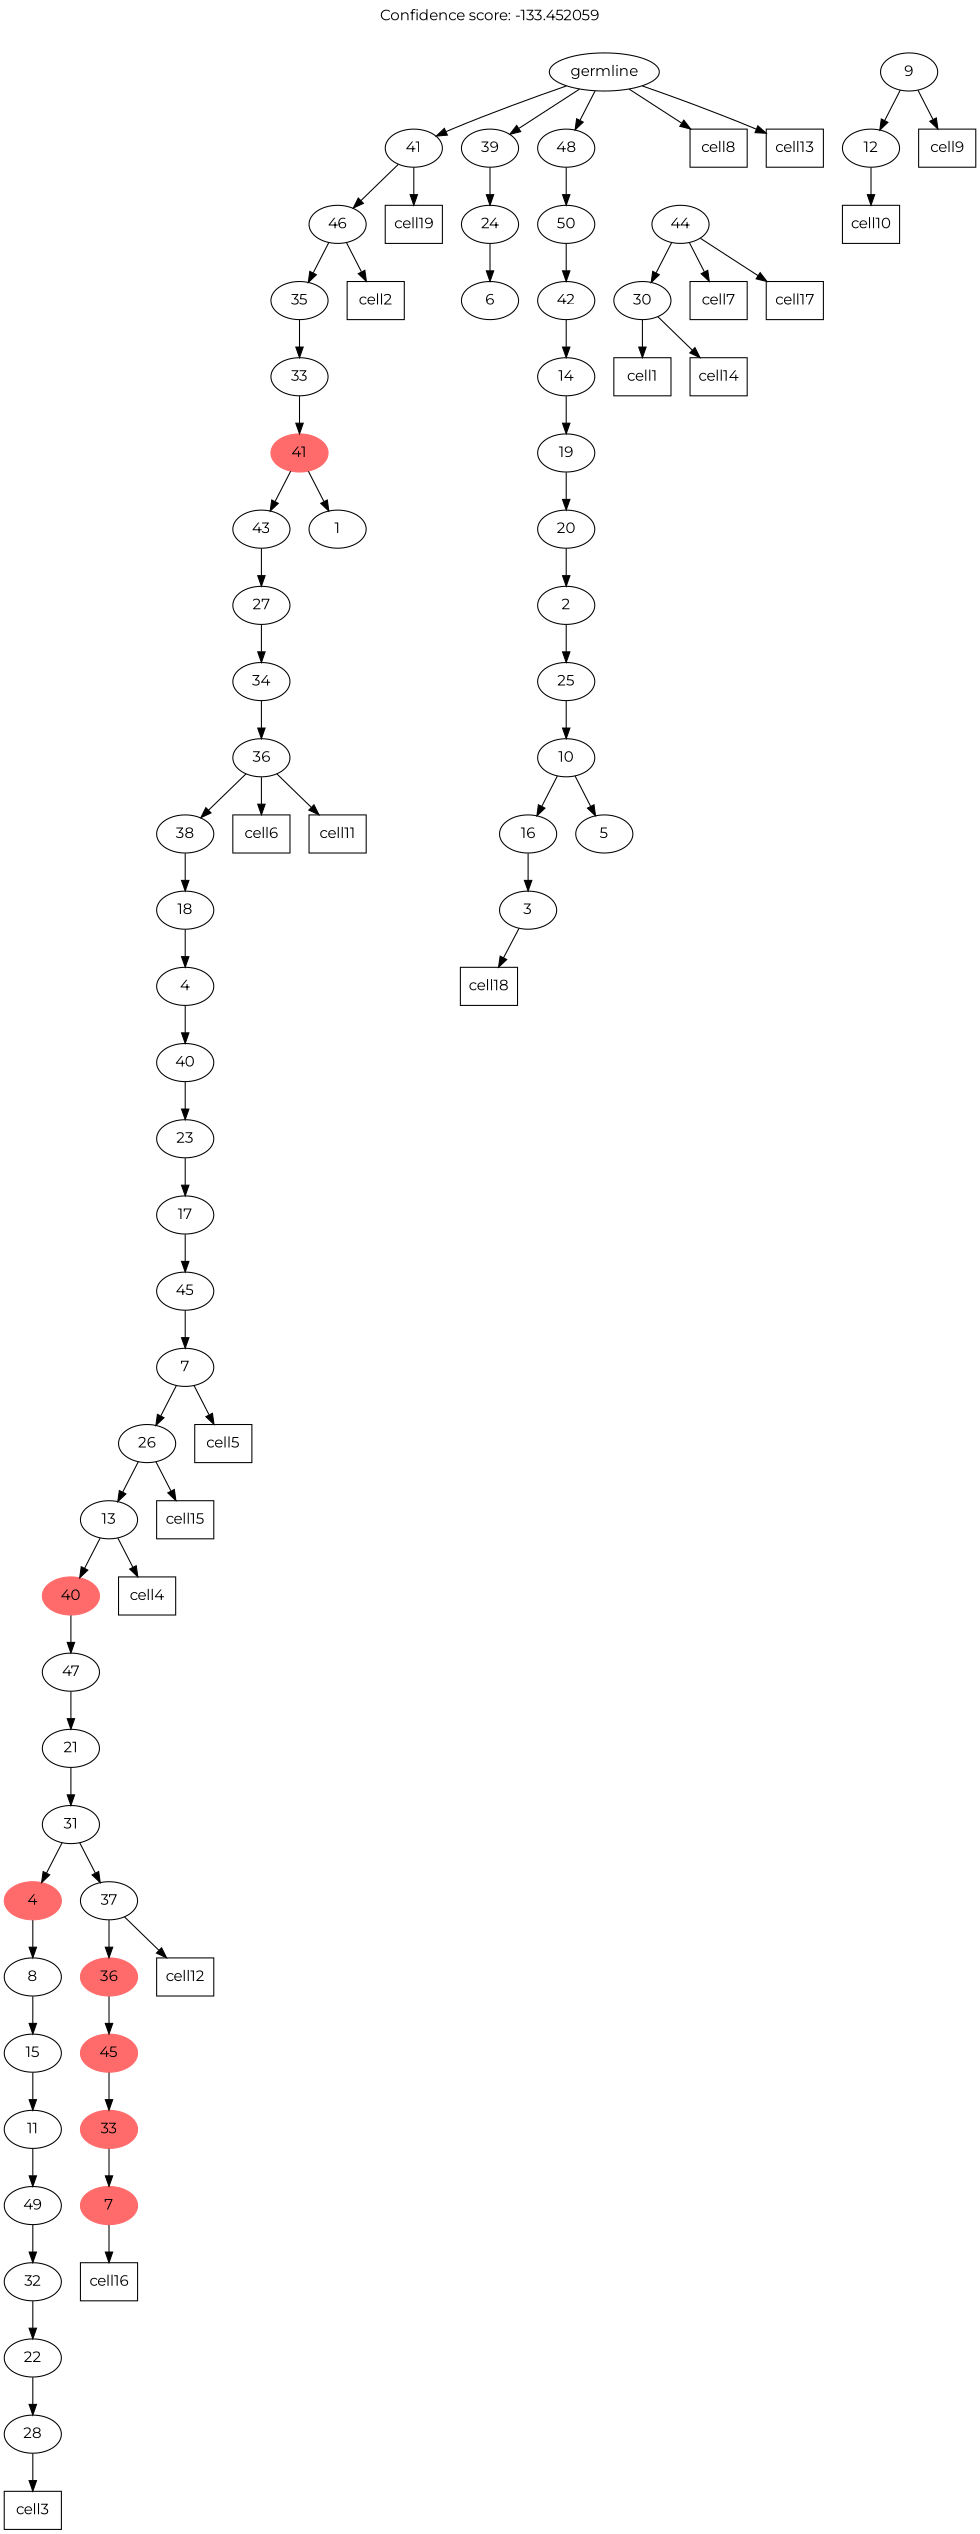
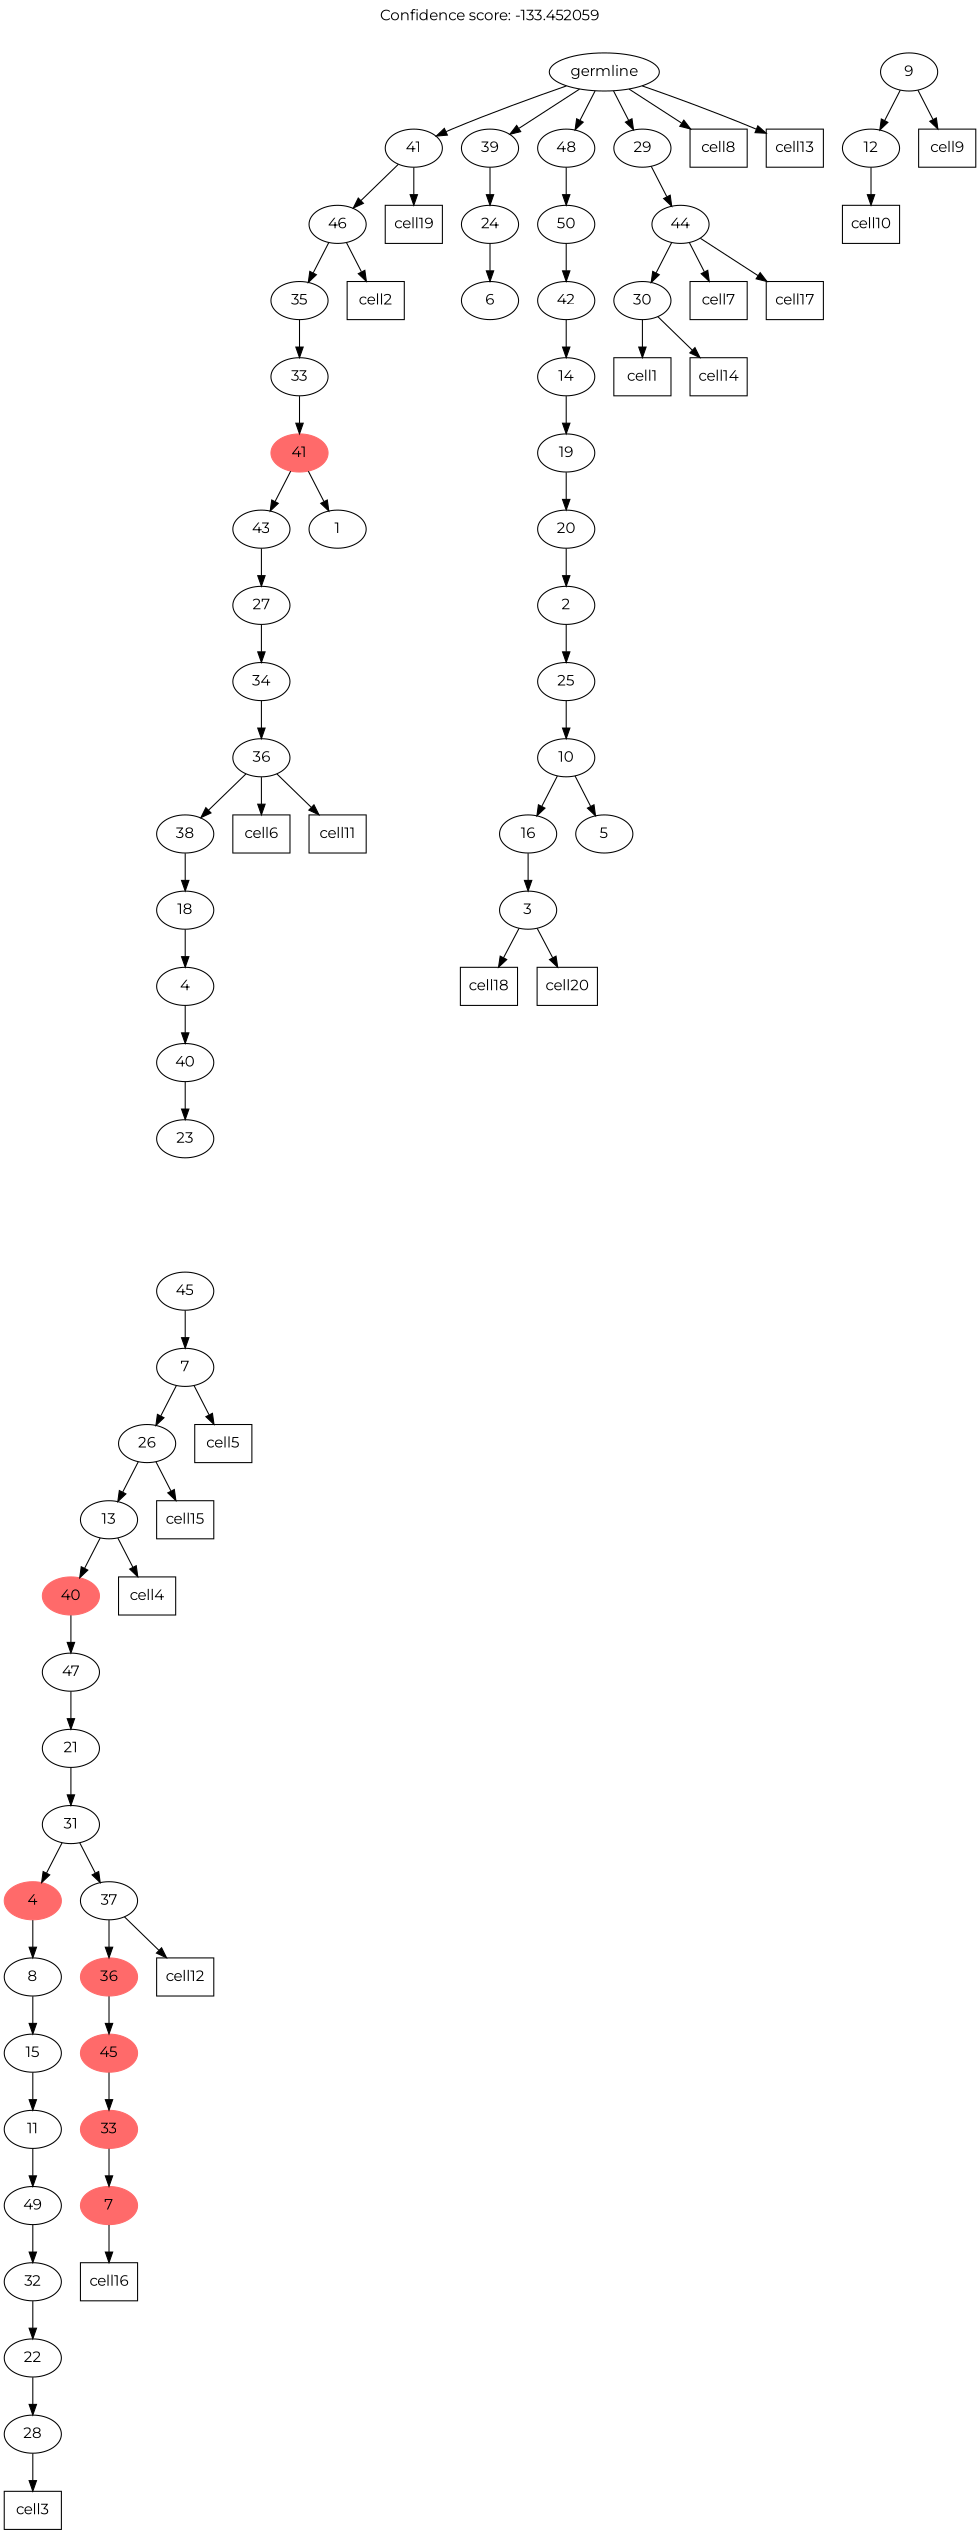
none -> (642, 148)
none -> (567, 986)
(185, 1215) -> none
